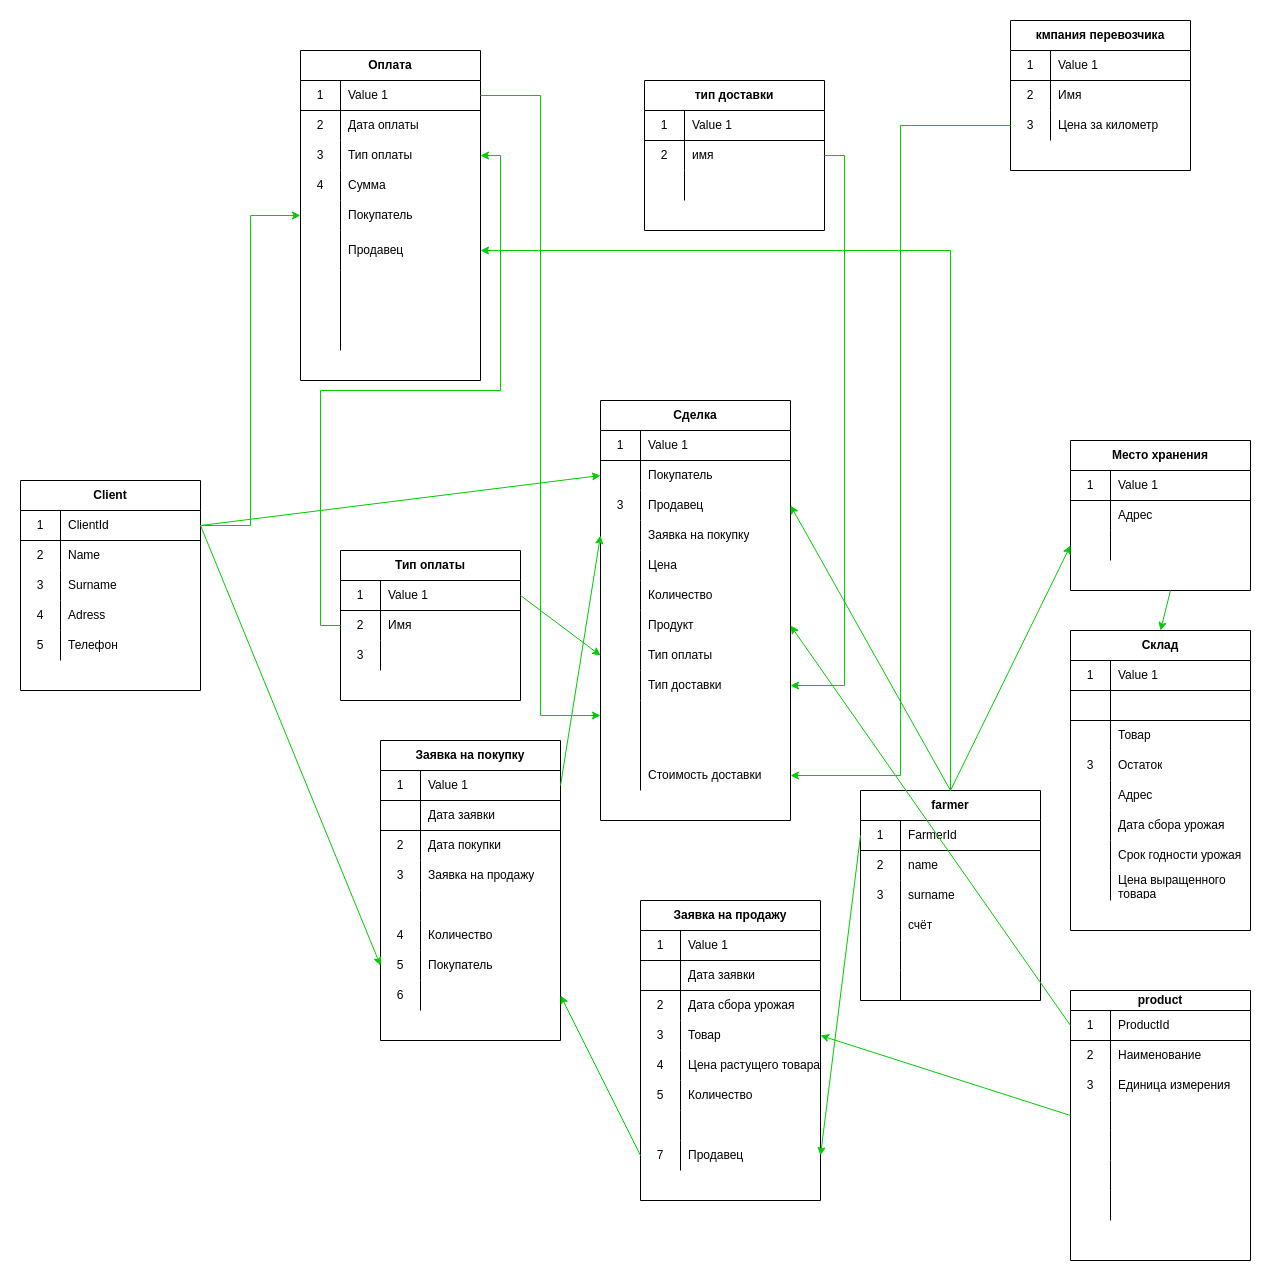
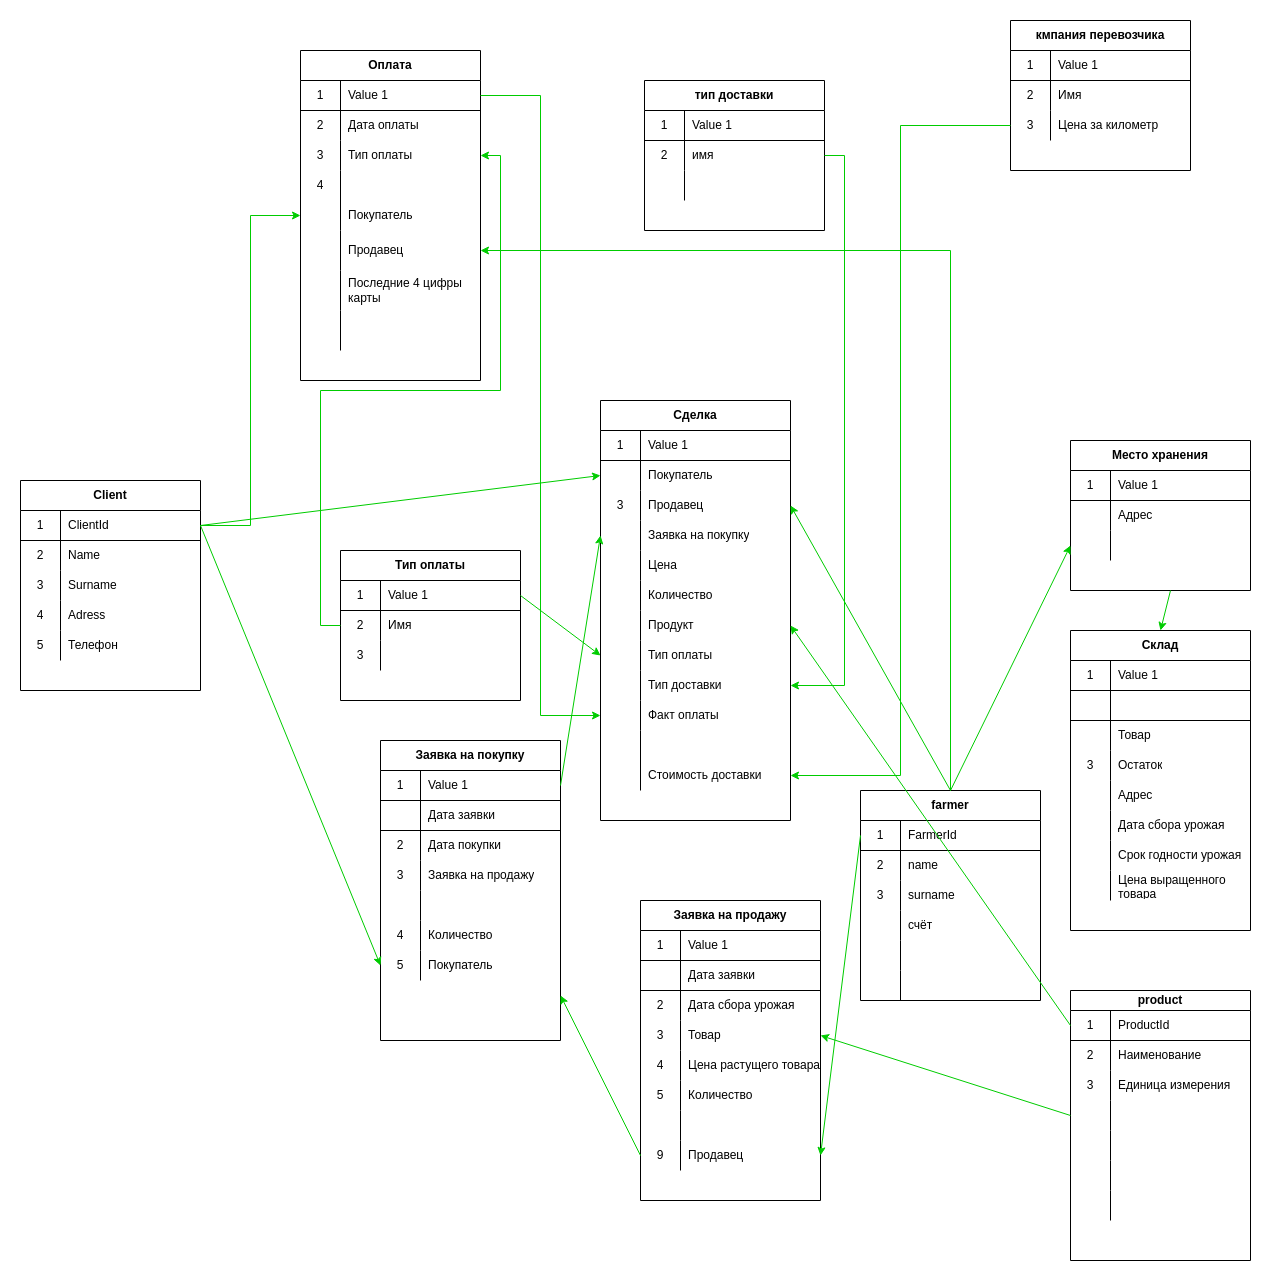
(411, 186) -> none
none -> (411, 291)
none -> (716, 716)
(401, 996) -> none
(661, 1156) -> (661, 1156)
